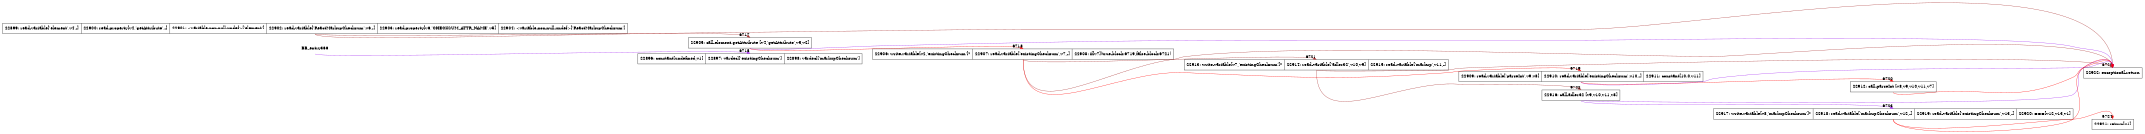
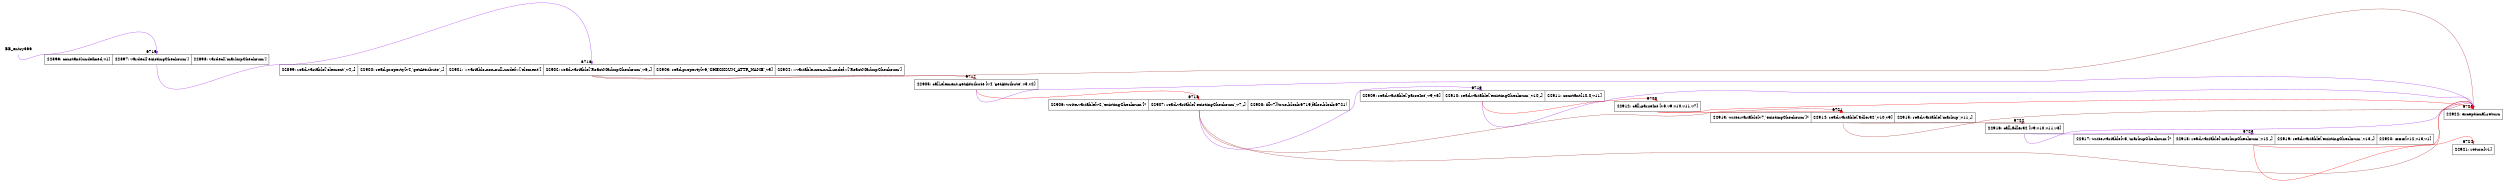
none -> (385, 45)
(1289, 77) -> (1333, 120)
none -> (1753, 112)
